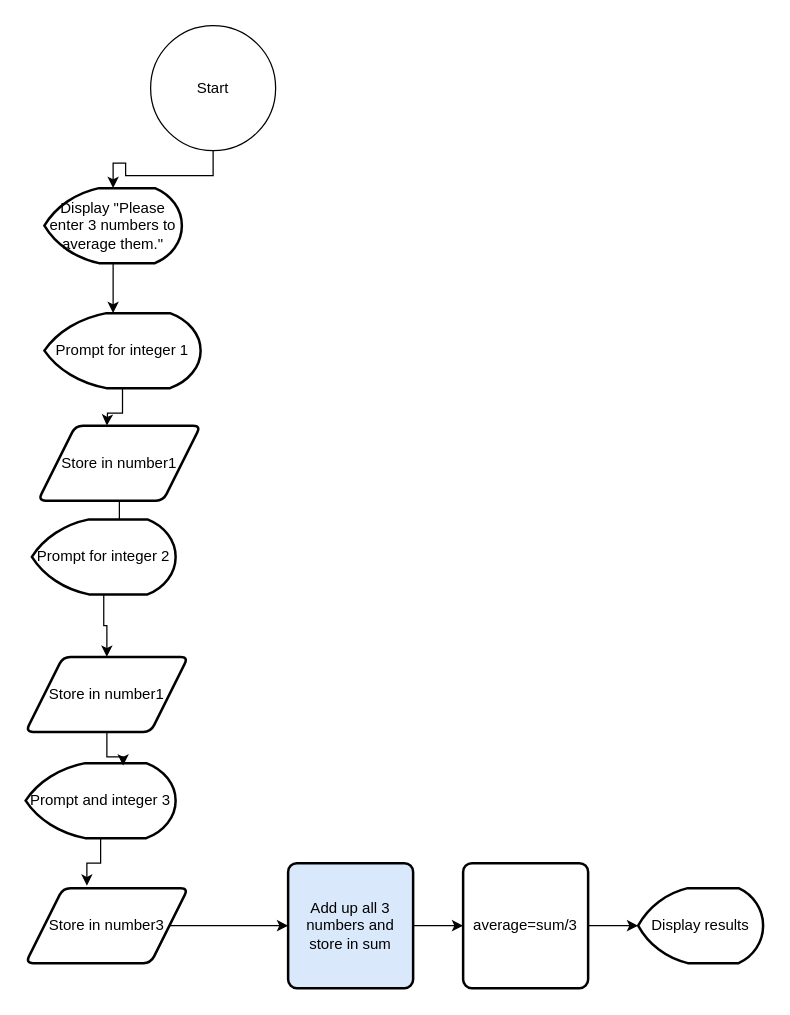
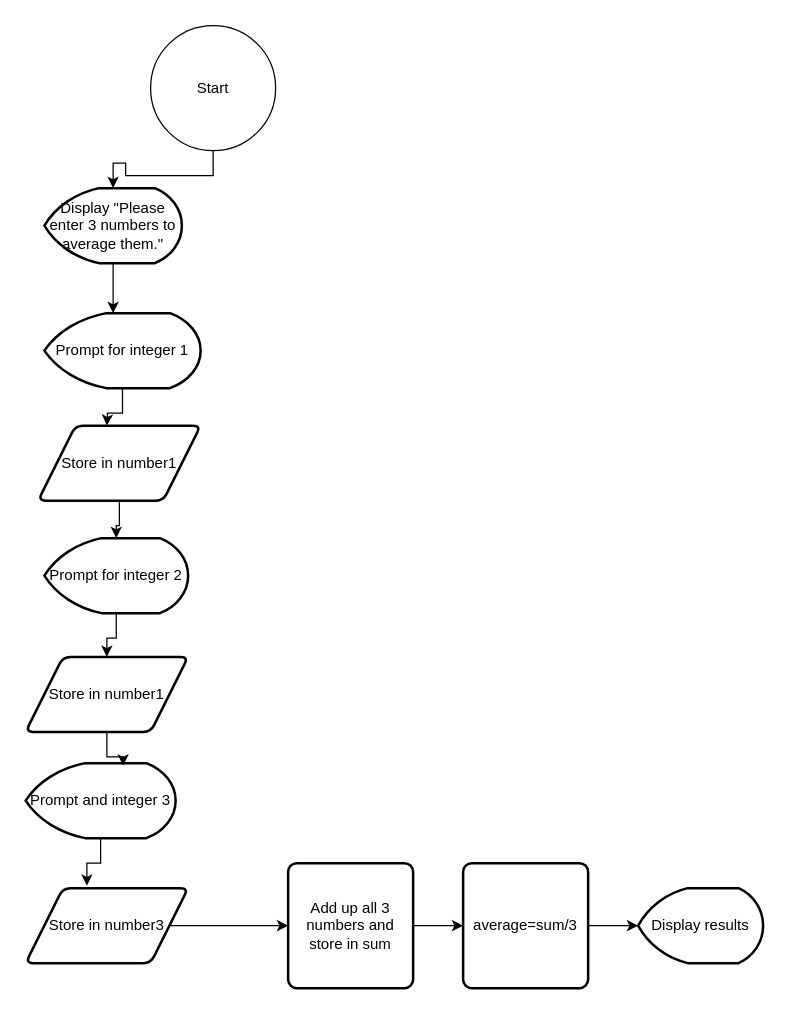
(104, 557) -> (116, 576)
(351, 926) -> (351, 926)
